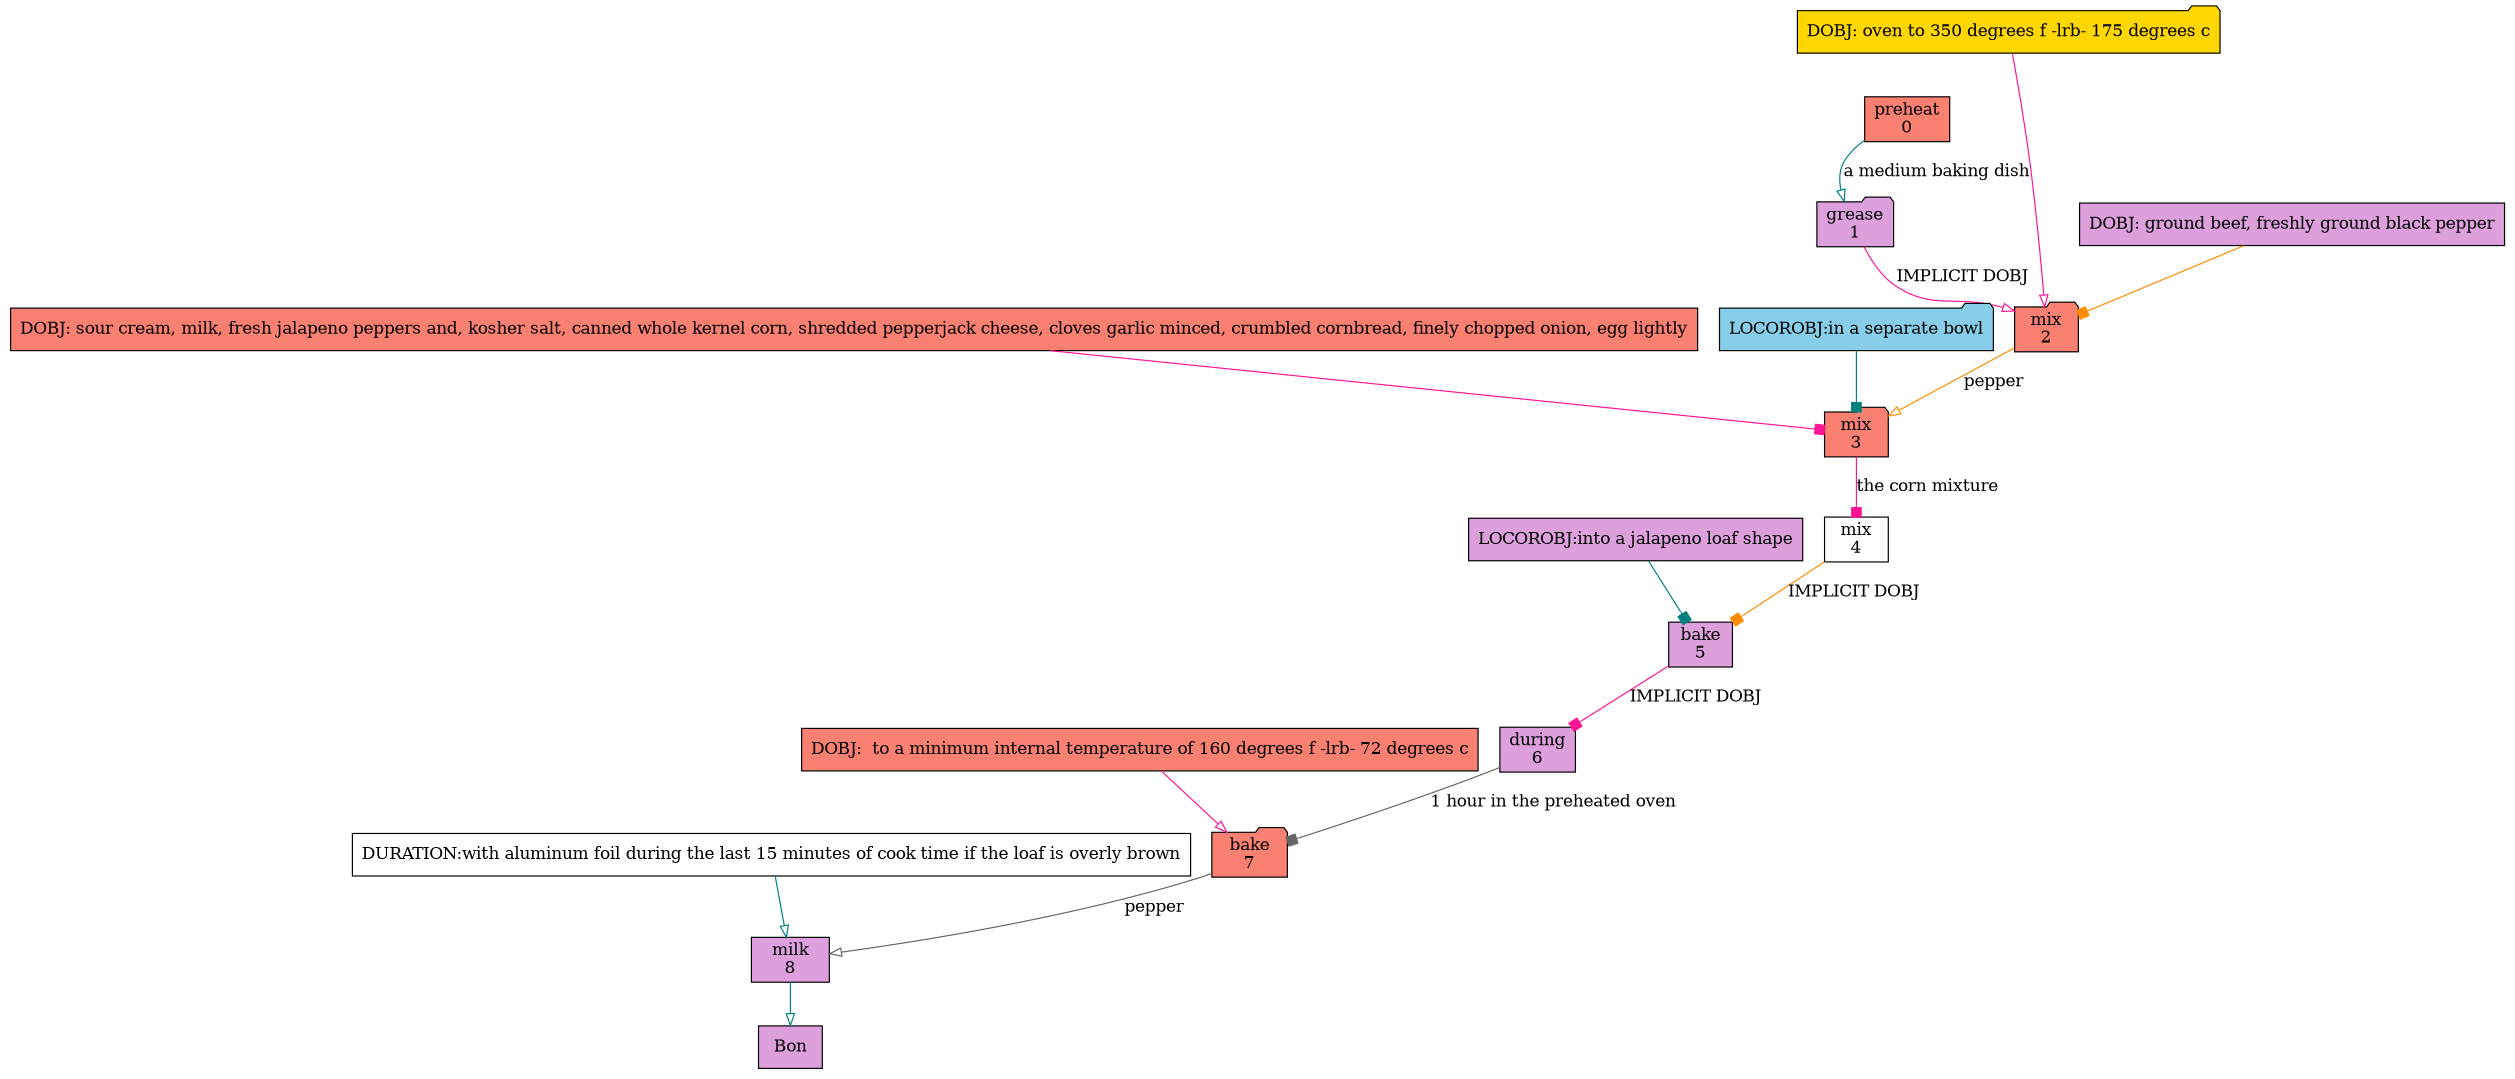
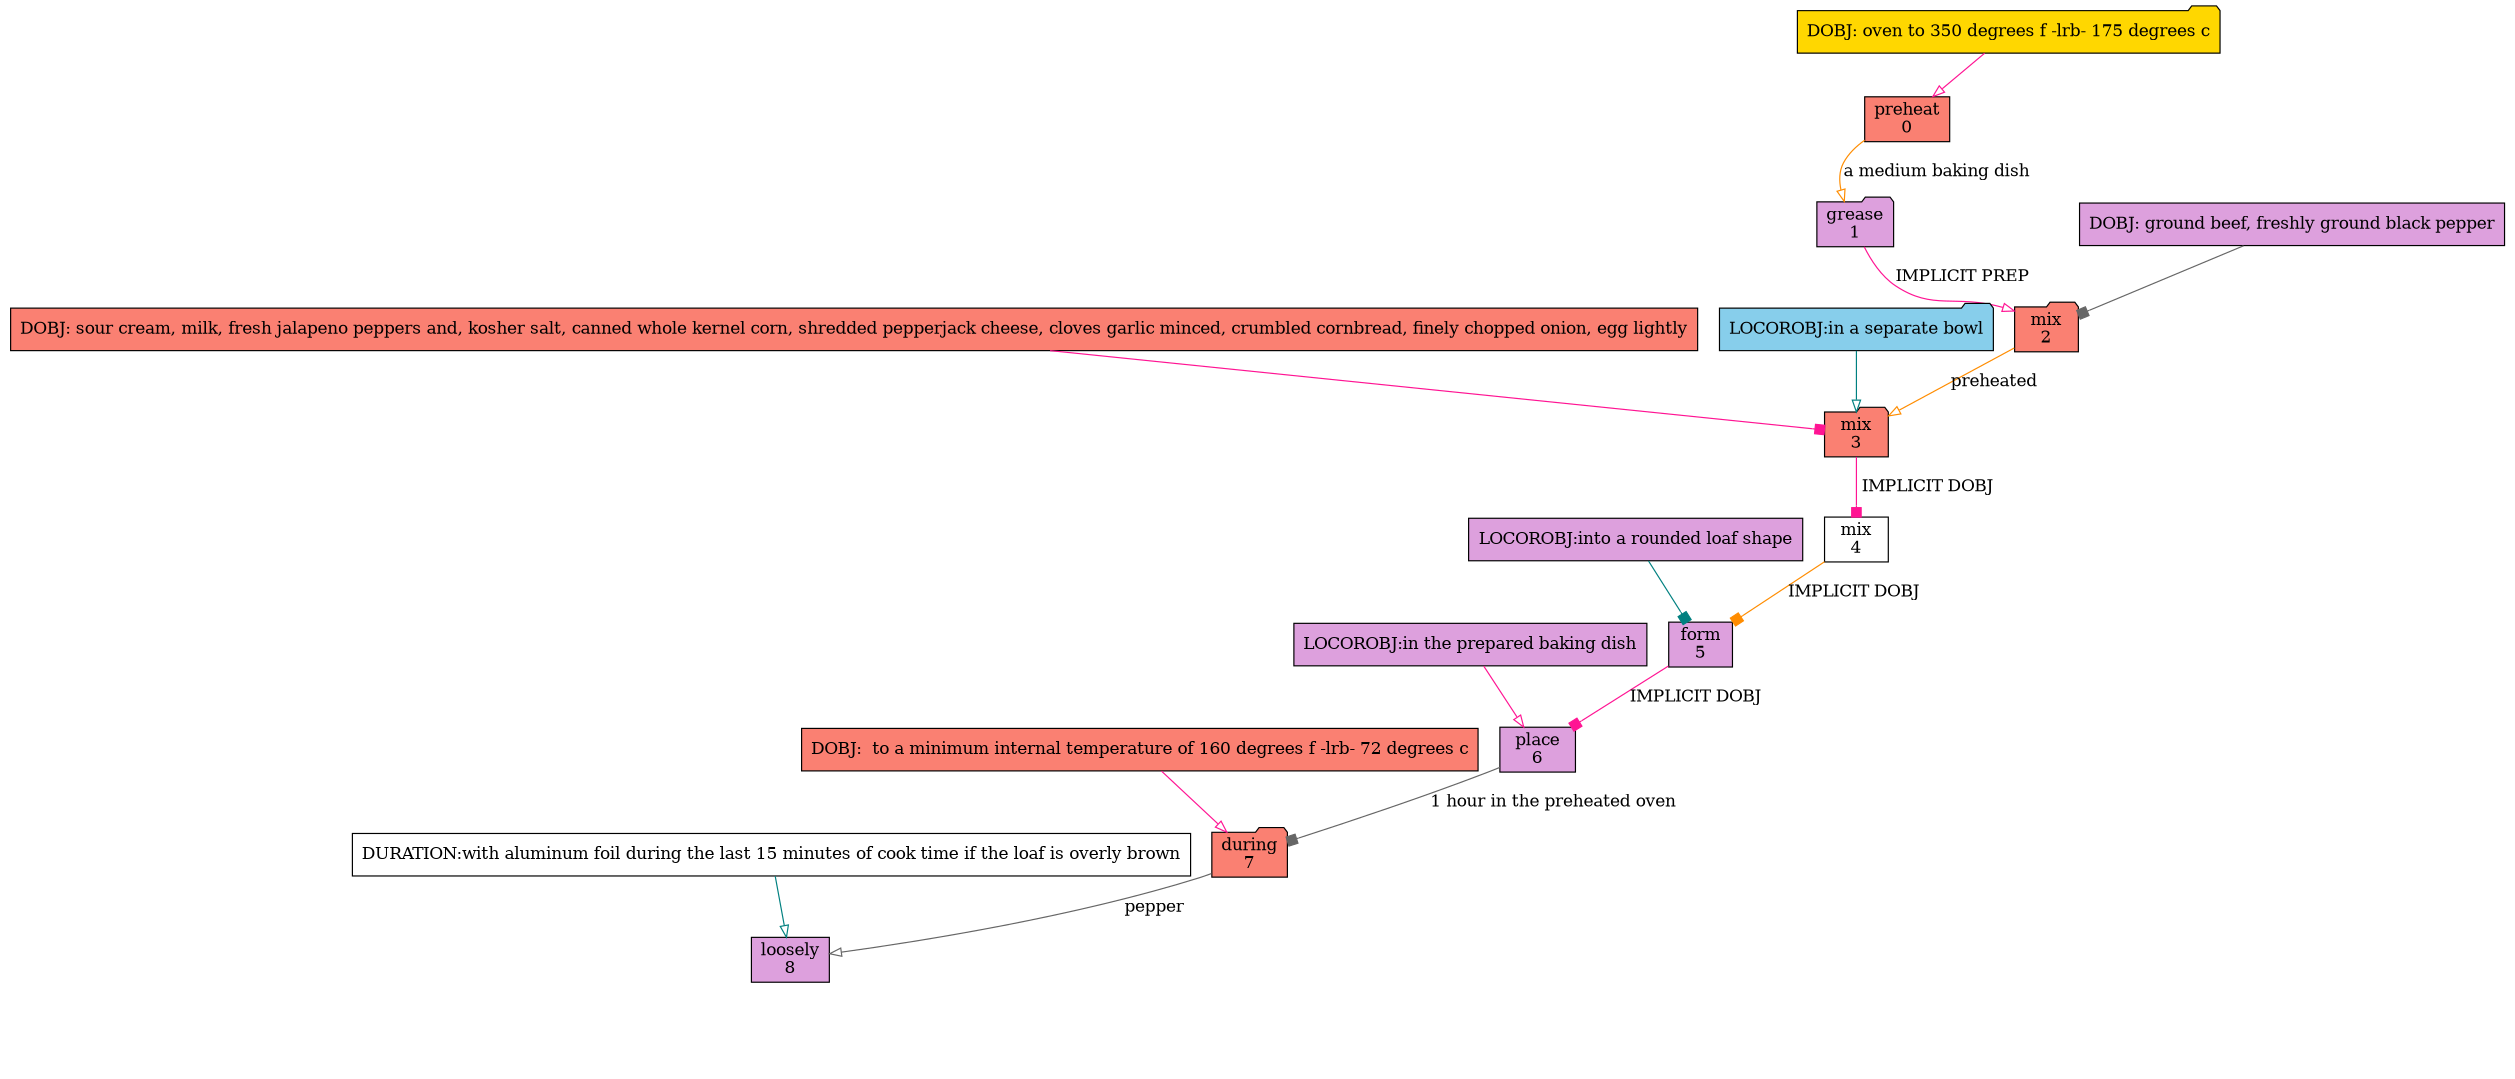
(1844, 161) -> (1844, 161)
(2031, 174) -> (1963, 71)
(1963, 277) -> (1963, 277)
(2166, 278) -> (2166, 278)
(1856, 375) -> (1856, 375)
(1994, 382) -> (1994, 382)
(1928, 487) -> (1928, 487)
(1636, 540) -> (1636, 540)
none -> (1470, 645)
(1701, 645) -> (1701, 645)
(1538, 750) -> (1538, 750)
(1250, 855) -> (1250, 855)
(790, 960) -> (790, 960)
(790, 1047) -> none
